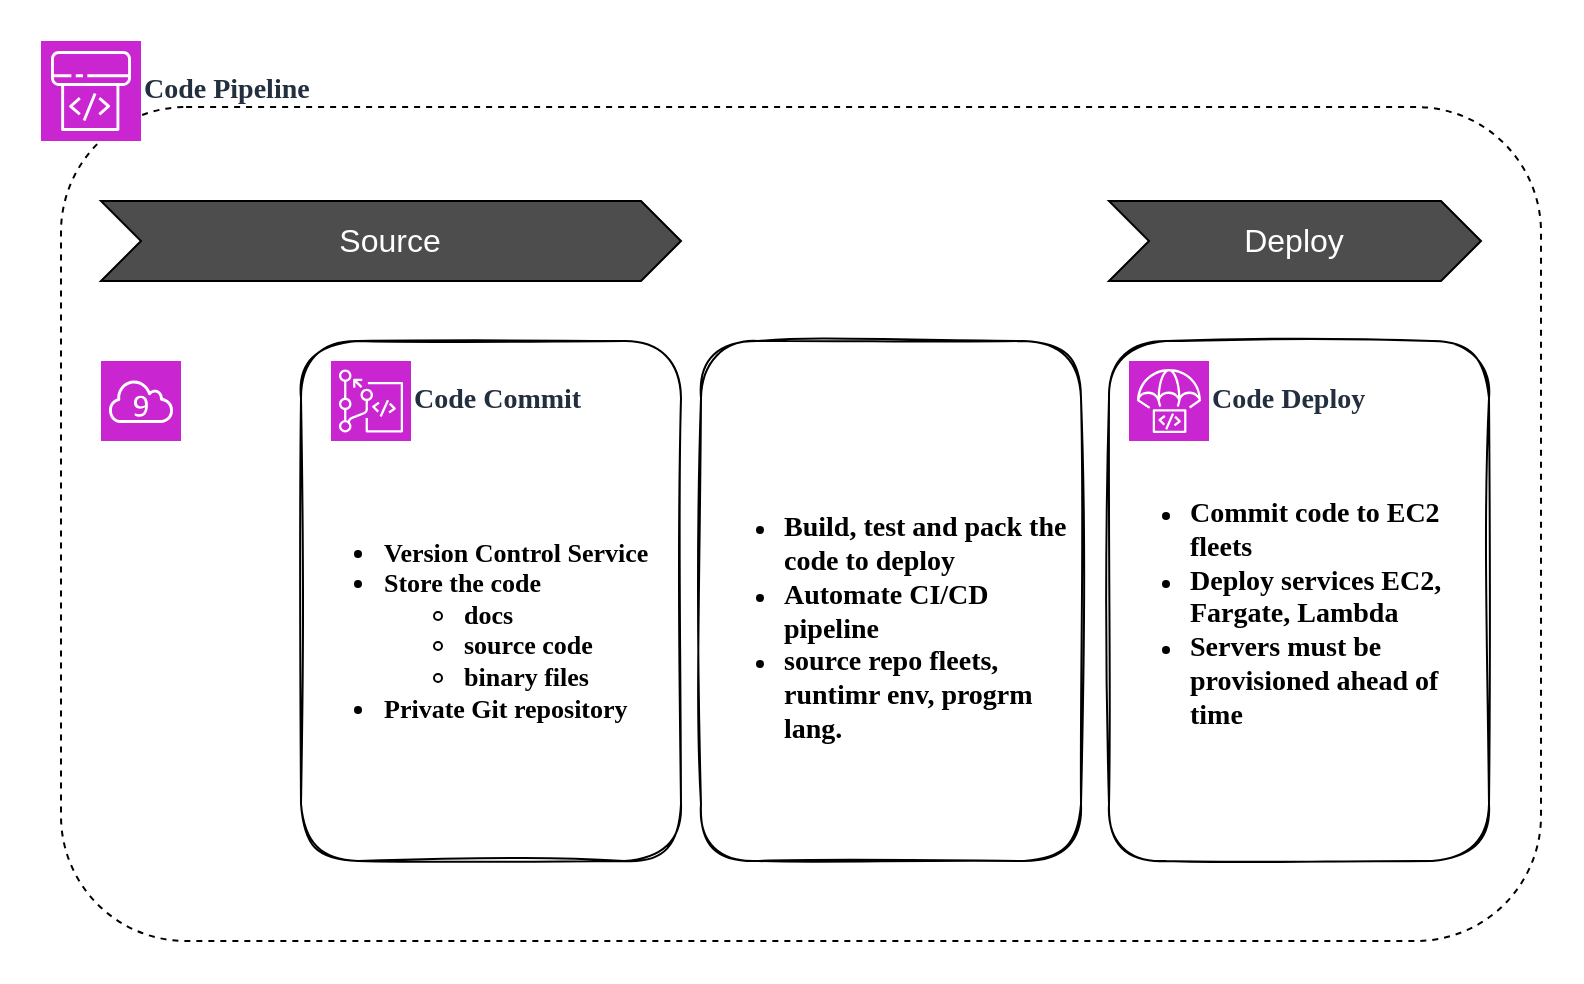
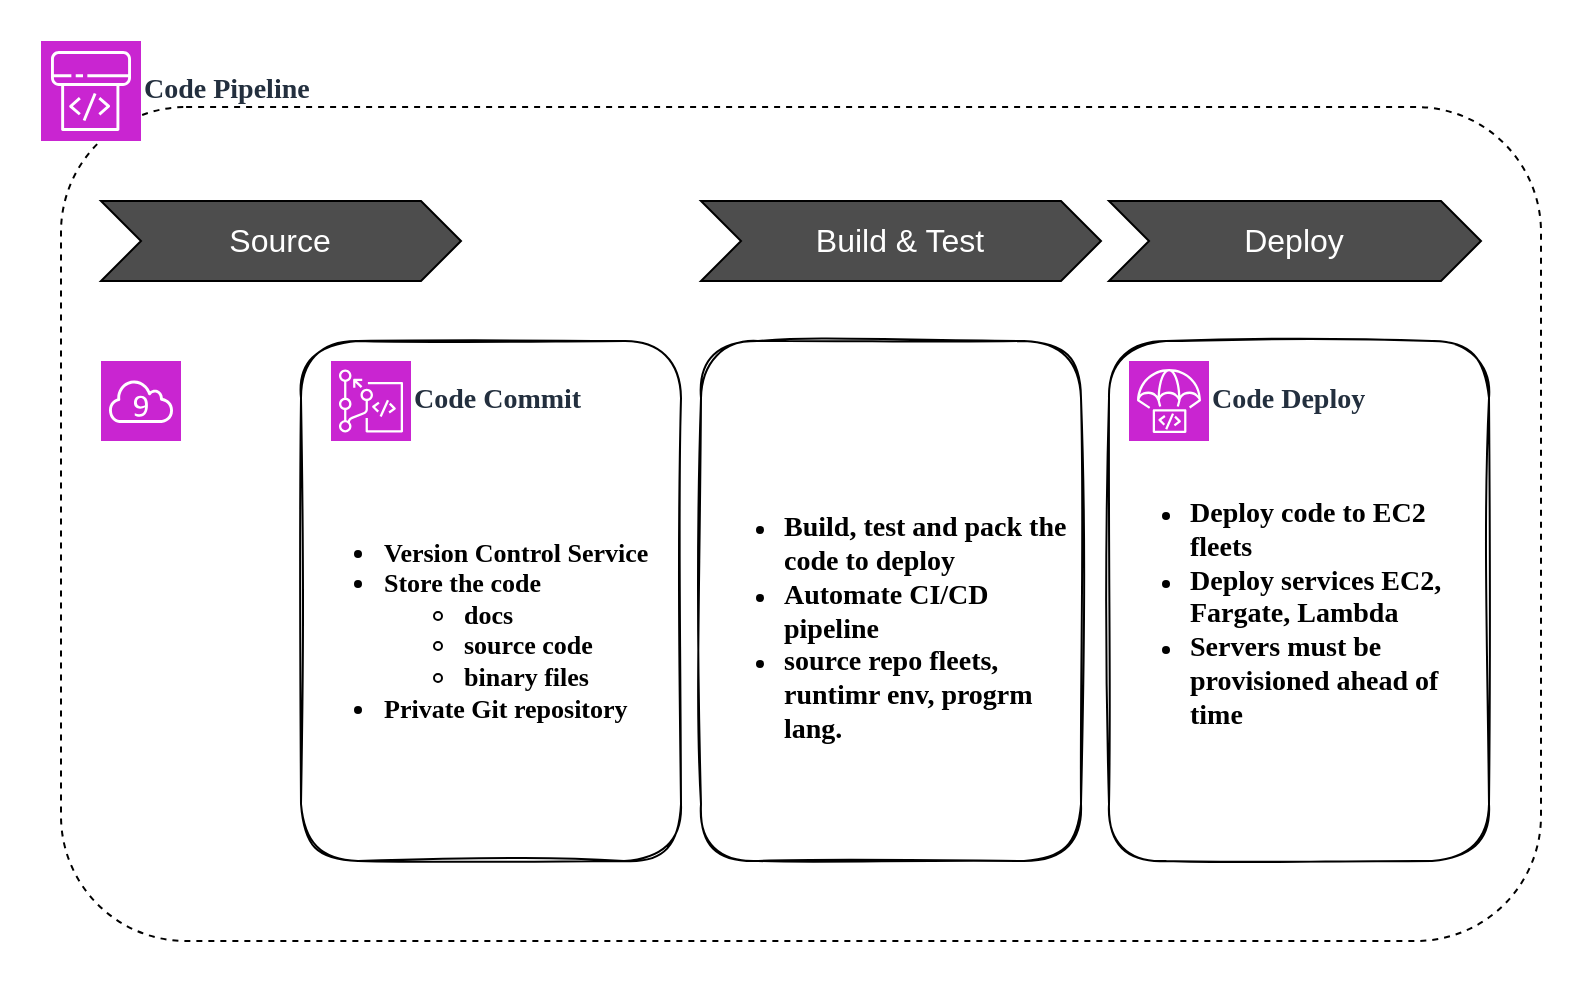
(391, 241) -> (281, 241)
none -> (901, 241)
(1299, 601) -> (1299, 601)
